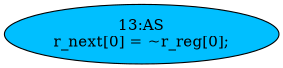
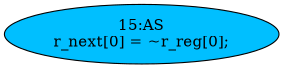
(142, 34) -> (142, 34)
